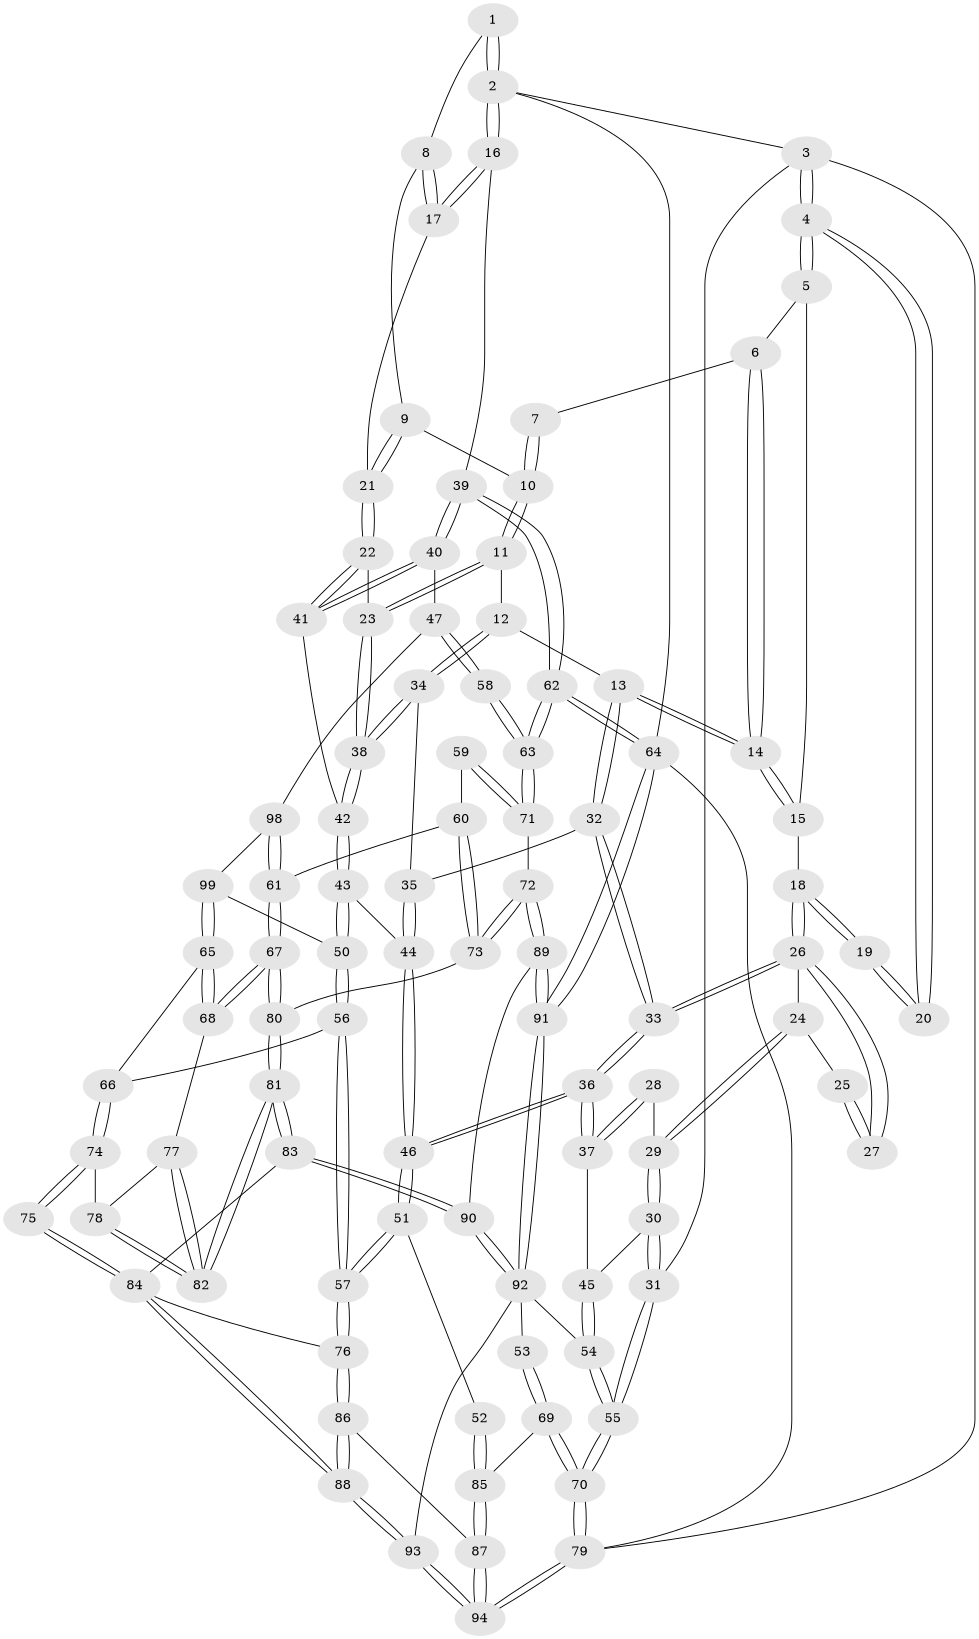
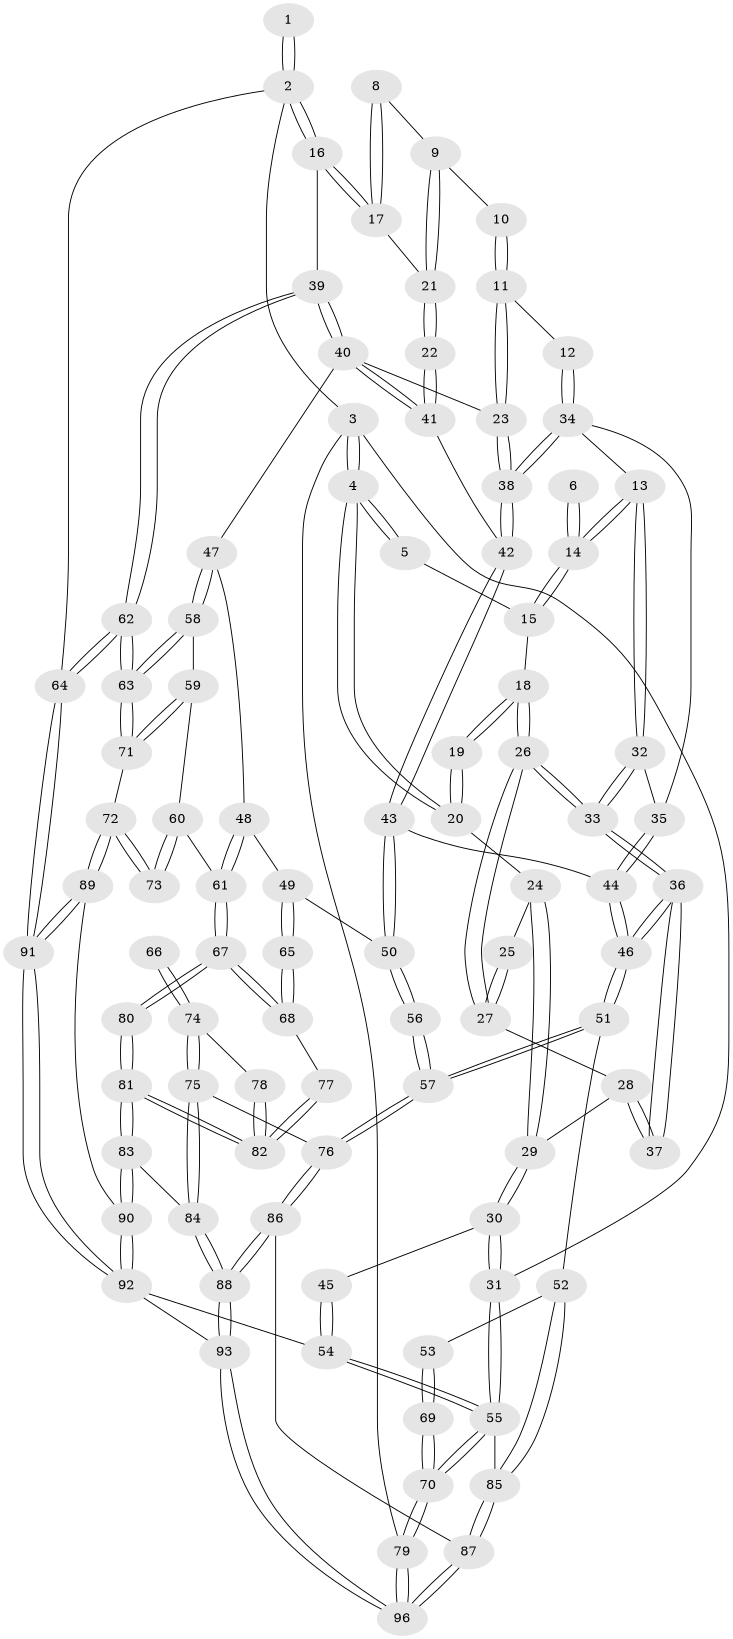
(453, 84) -> none
(781, 320) -> none
(536, 420) -> none
(368, 587) -> (416, 384)
(556, 651) -> (604, 453)
none -> (193, 653)
(275, 820) -> (244, 820)
(208, 886) -> (288, 886)
(375, 986) -> none
(798, 986) -> (507, 862)
(158, 1019) -> none
none -> (556, 1053)
(228, 1059) -> none
(134, 1186) -> none
(792, 1198) -> none
(587, 1219) -> none
(522, 1319) -> (507, 1313)
(236, 1324) -> (260, 1119)
(513, 1452) -> (495, 1452)
(480, 1619) -> (402, 1619)
